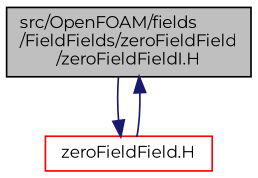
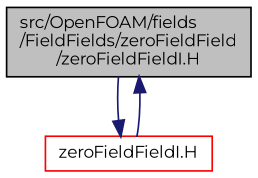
(129, 154) -> (129, 154)
